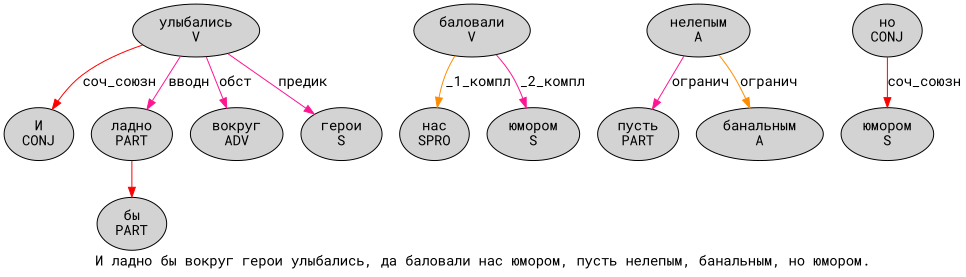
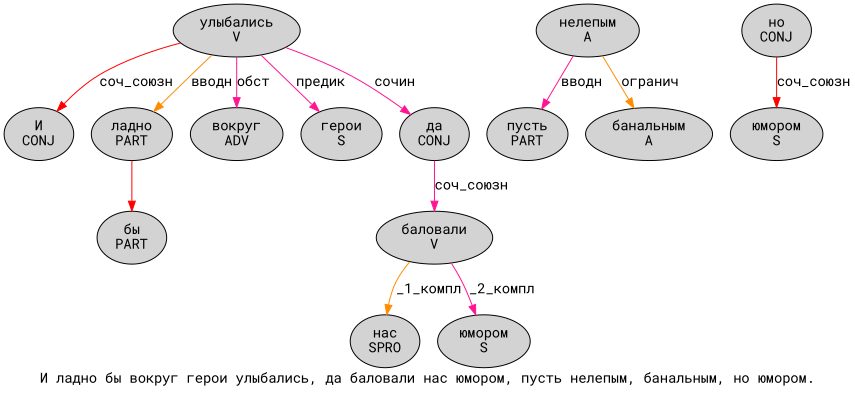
(166, 78) -> (186, 80)
(700, 82) -> (582, 82)
none -> (434, 134)
